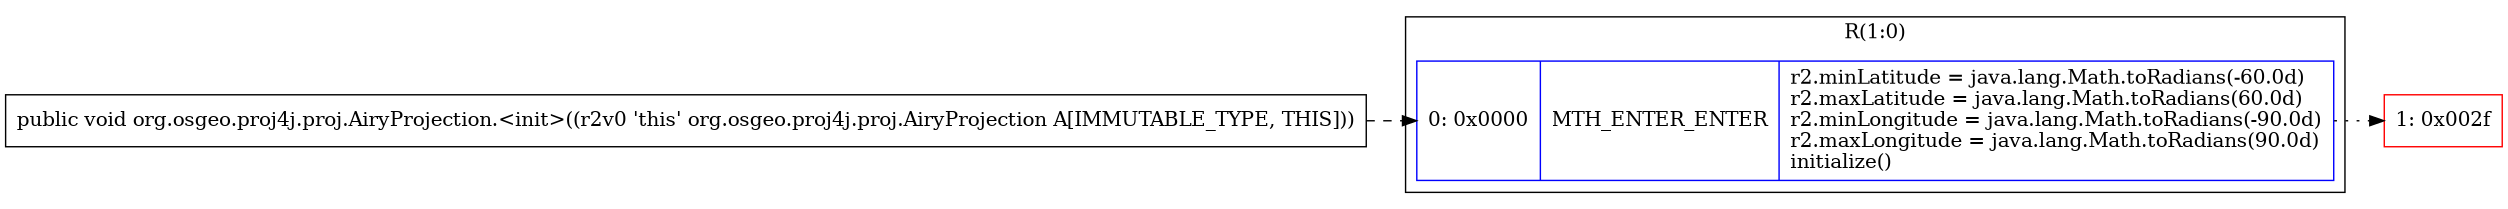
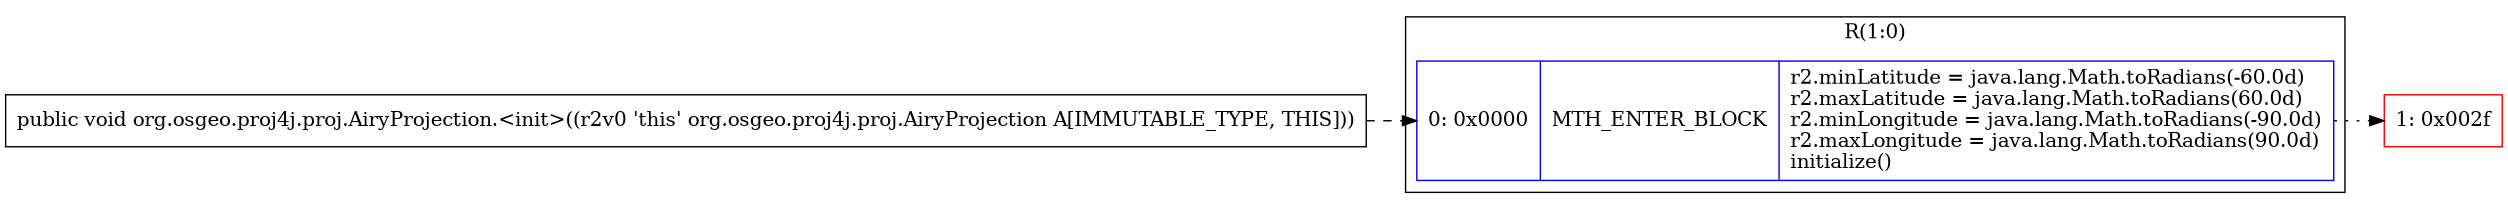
(1660, 120) -> (1660, 120)
